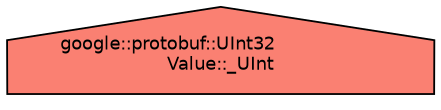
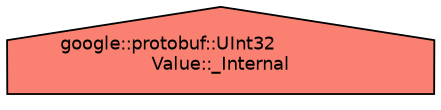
(221, 55) -> (221, 55)
